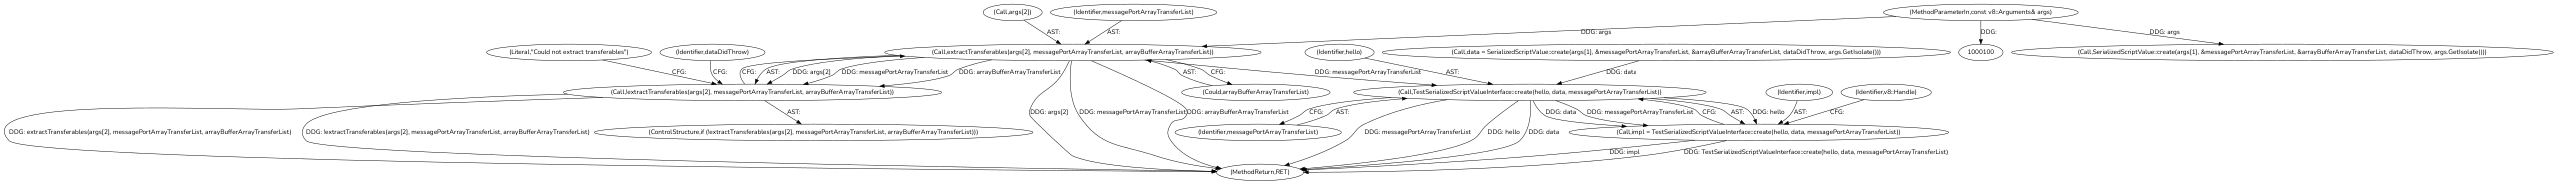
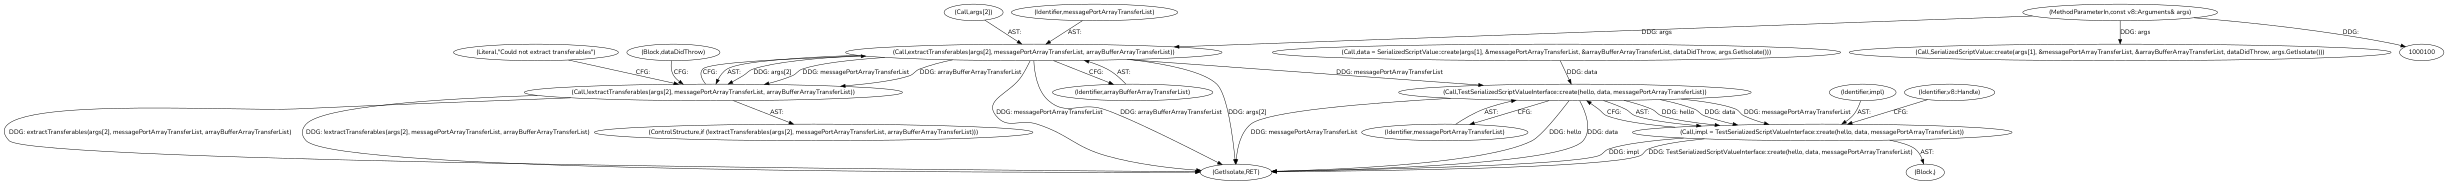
(712, 52) -> (673, 52)
(1340, 52) -> none
(1256, 92) -> (1133, 92)
(1260, 172) -> (1236, 172)
none -> (1925, 172)
